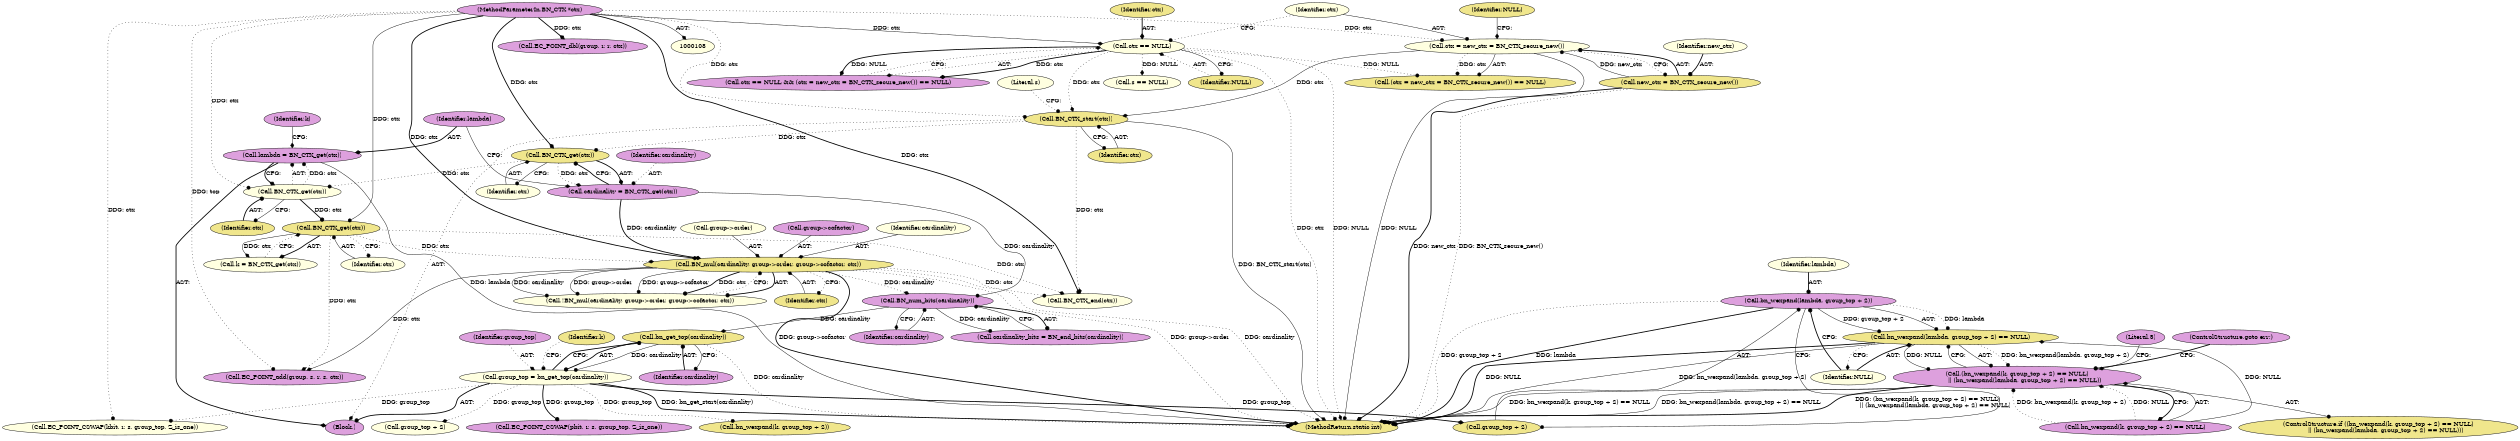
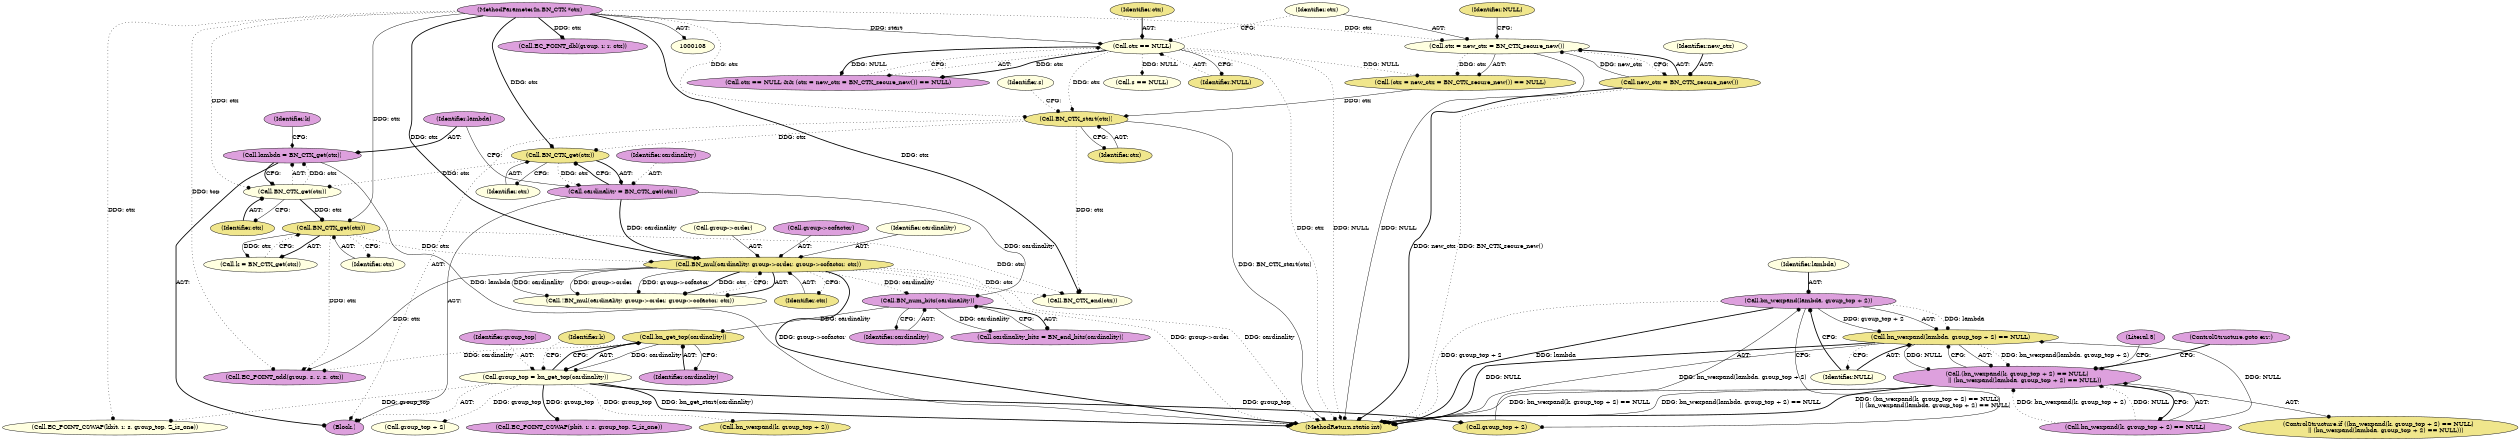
(887, 28) -> (887, 28)
(1619, 56) -> (1619, 56)
(1026, 83) -> (1026, 83)
(1283, 84) -> (1271, 106)
none -> (448, 301)
(779, 323) -> (779, 323)
(176, 325) -> (176, 325)
(592, 349) -> (589, 349)
(832, 412) -> (483, 351)
(429, 414) -> (429, 414)
